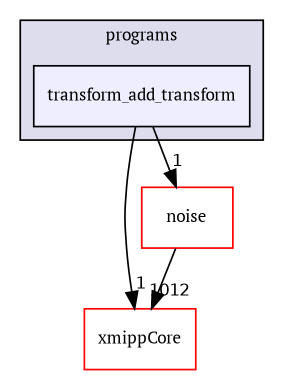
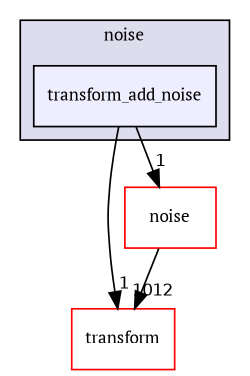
(142, 36) -> (125, 36)
(142, 96) -> (125, 96)
(140, 339) -> (123, 339)
